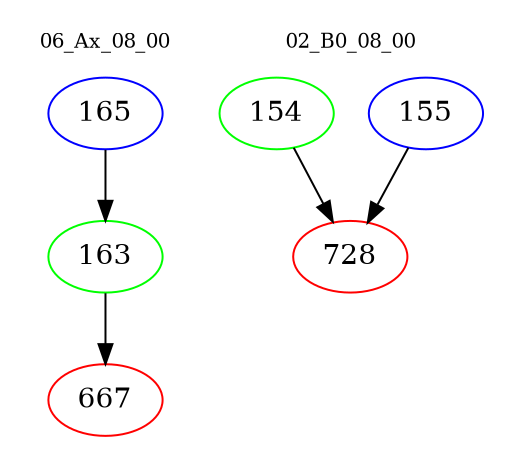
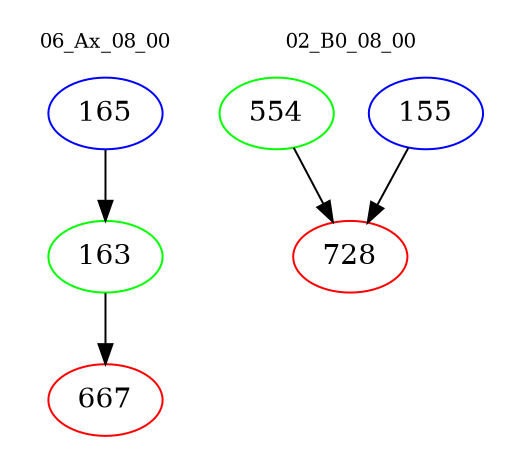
(277, 113) -> (277, 113)
